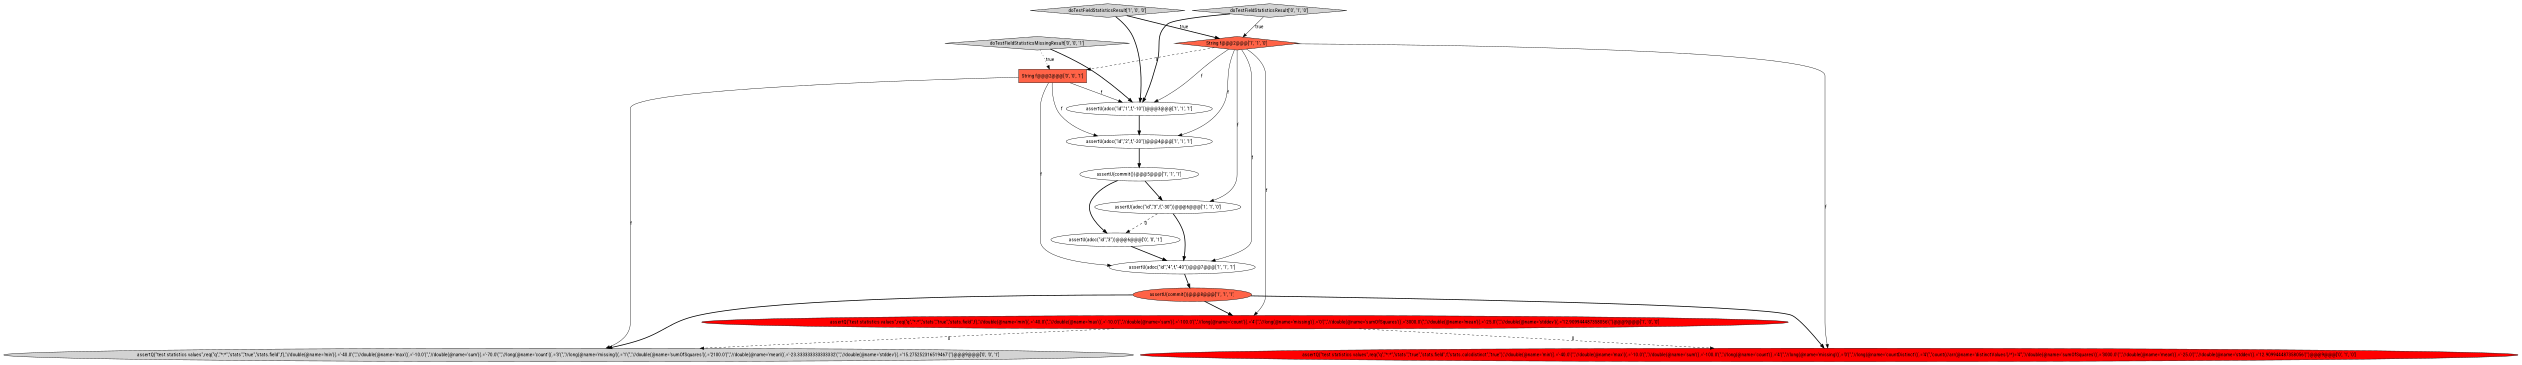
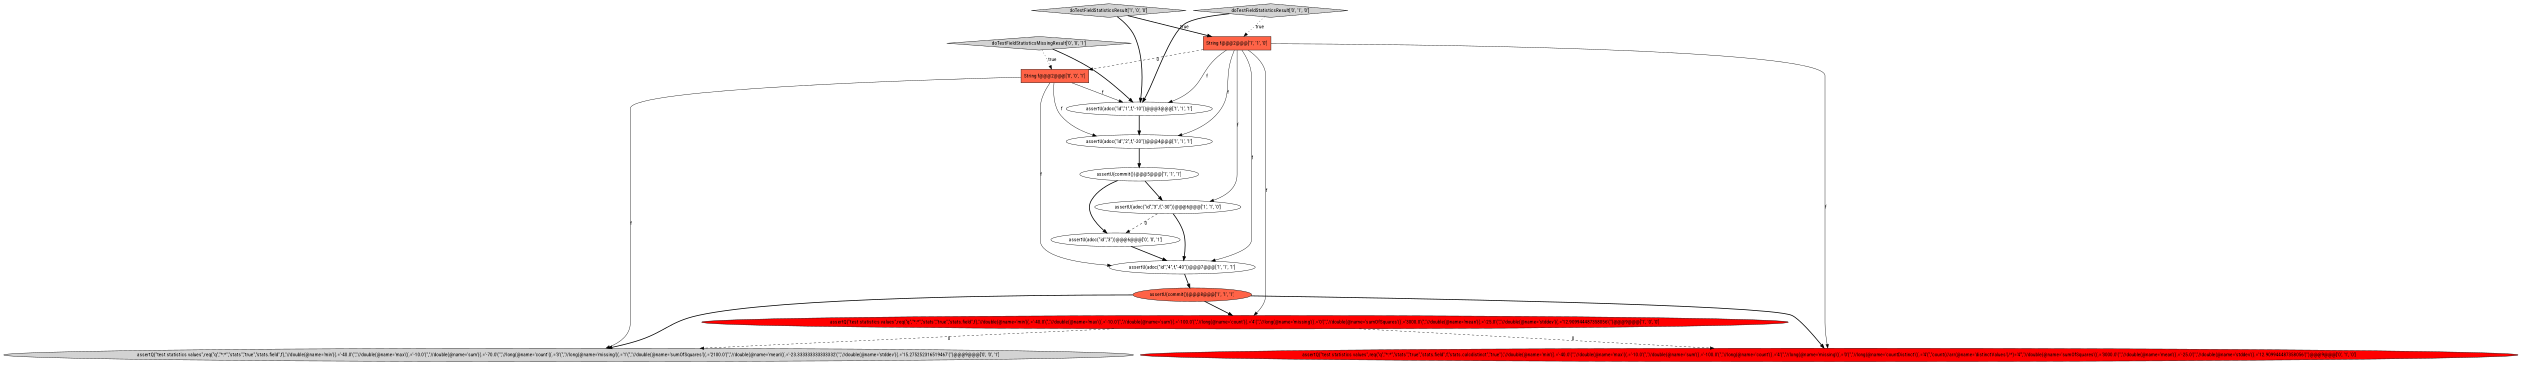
(1255, 26) -> (1256, 25)
(1237, 43) -> (1237, 43)
